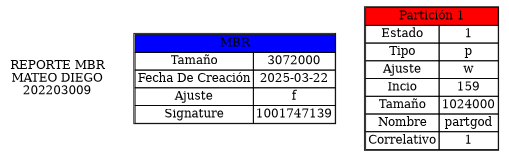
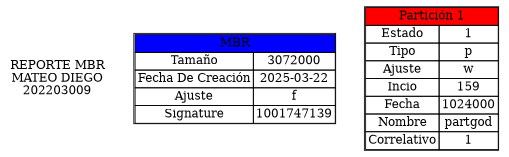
(402, 105) -> (402, 105)
